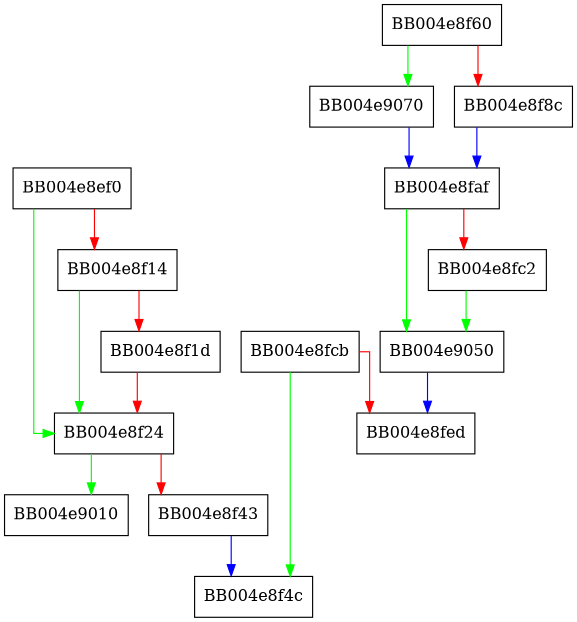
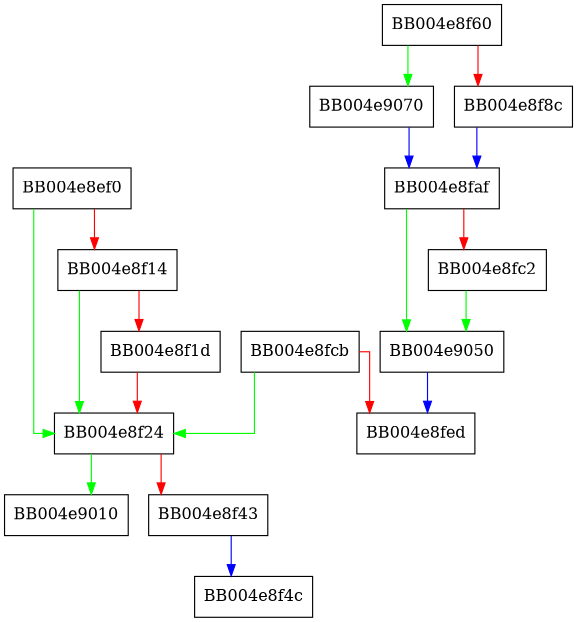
(290, 469) -> (250, 433)
